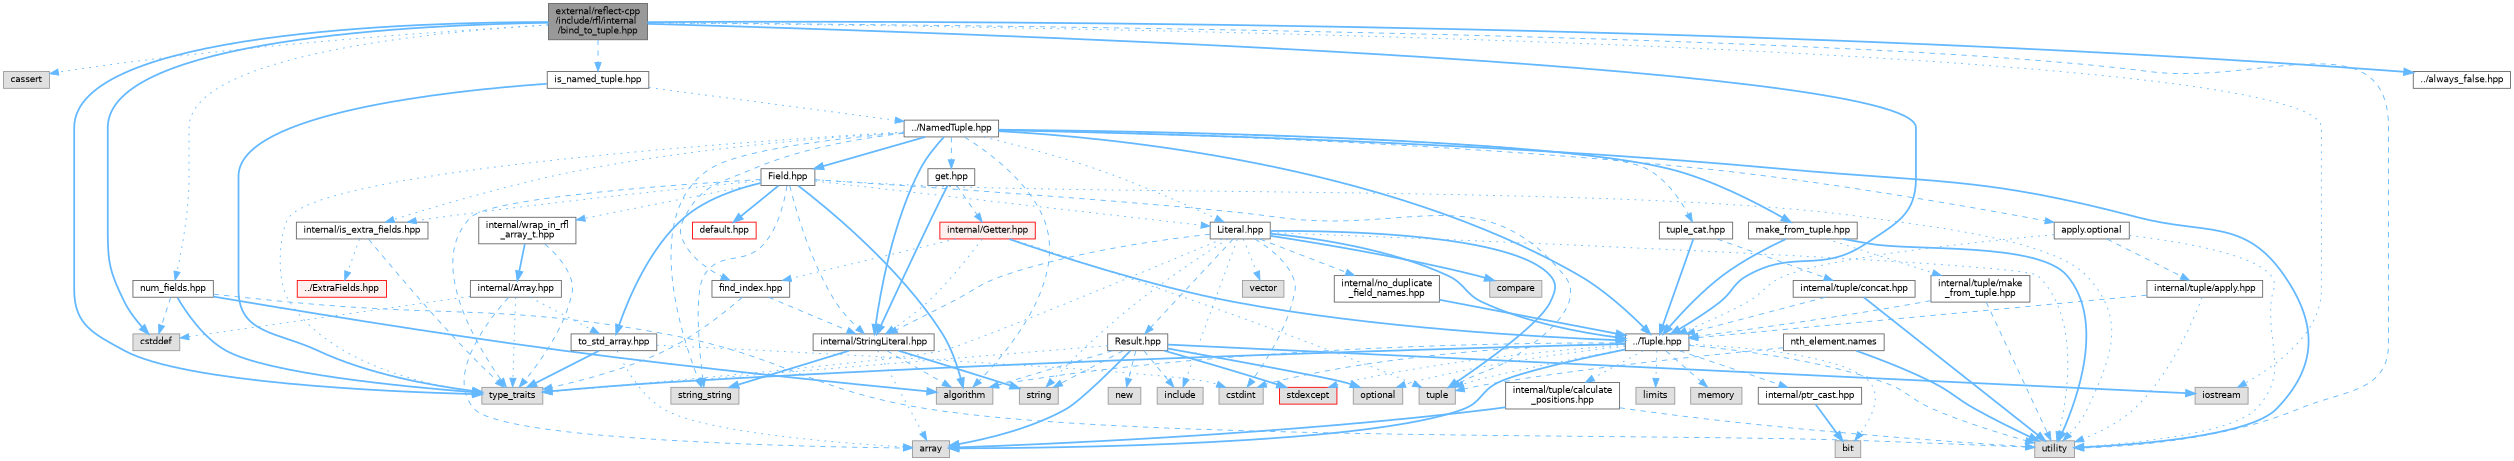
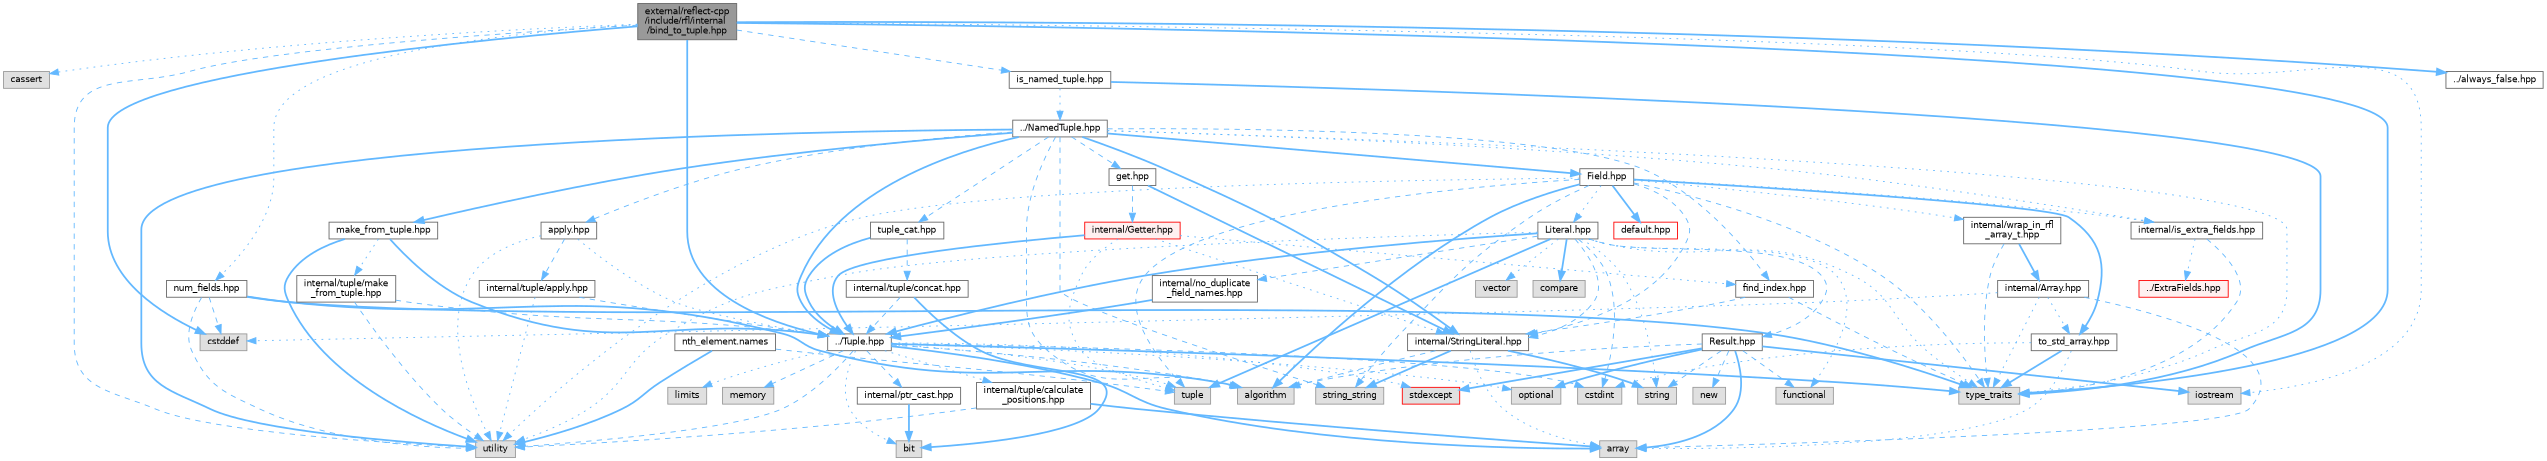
(1102, 171) -> none
(2092, 231) -> (569, 231)
(1951, 366) -> (1105, 398)
(830, 369) -> none
(1180, 396) -> (1805, 396)
